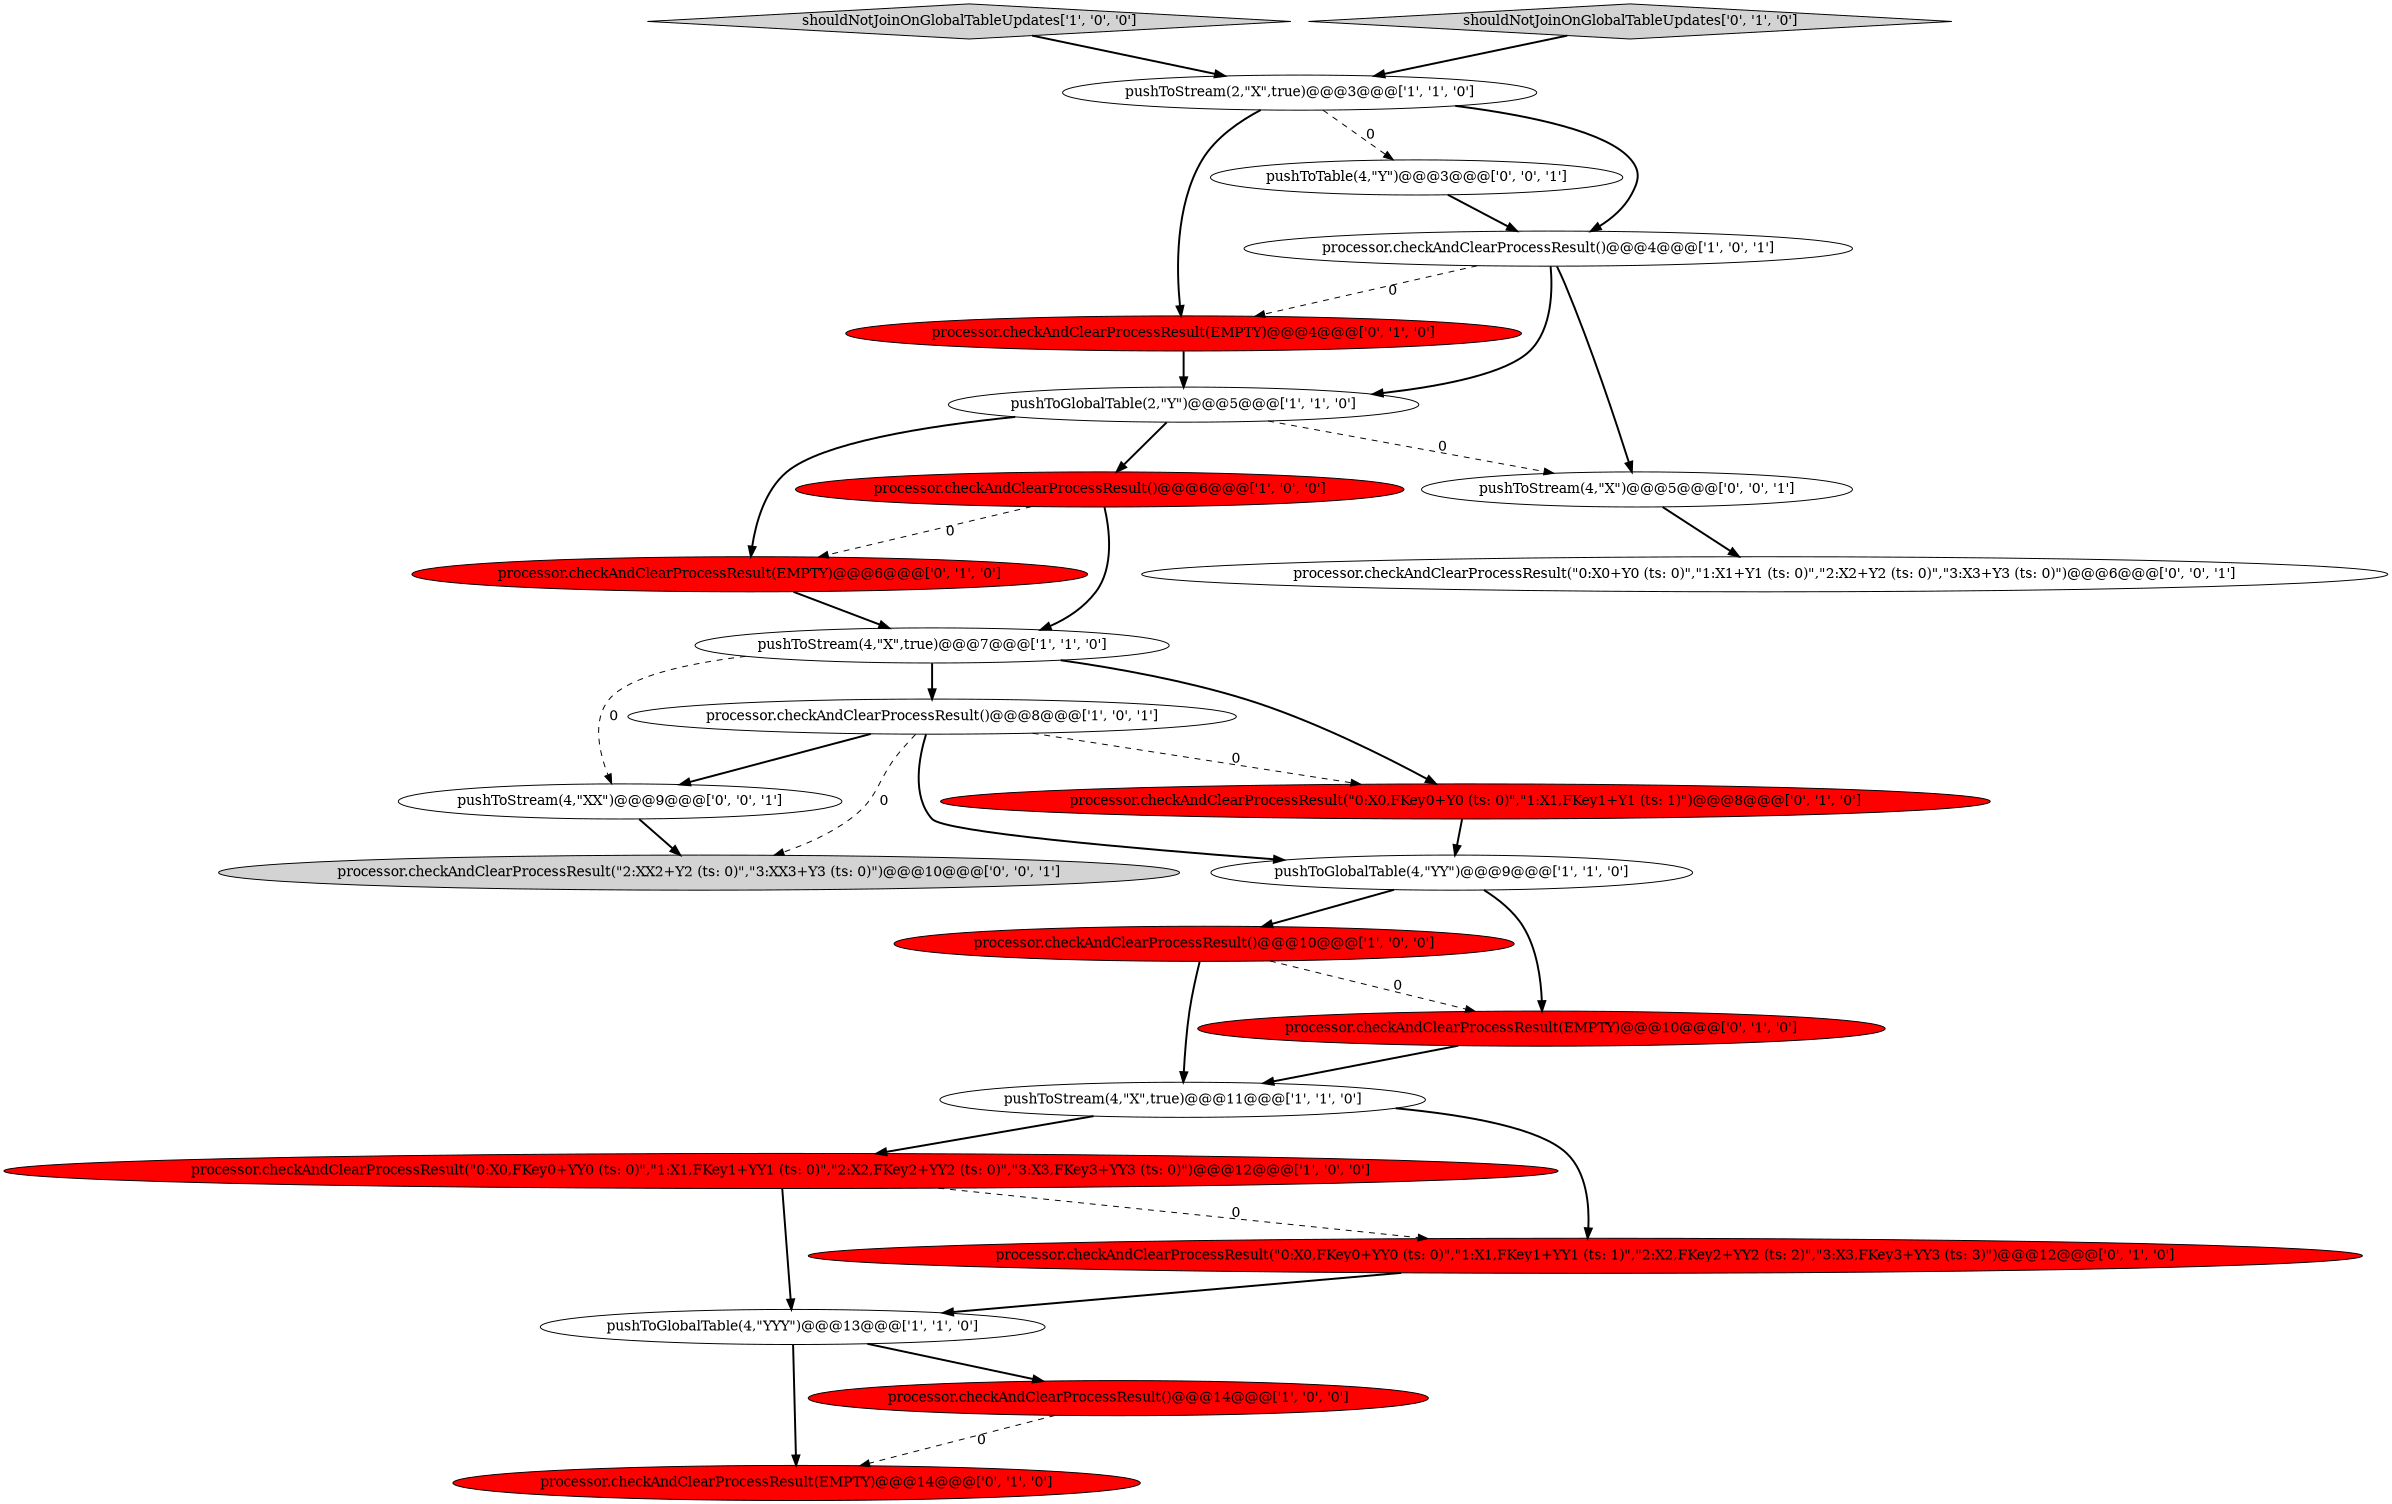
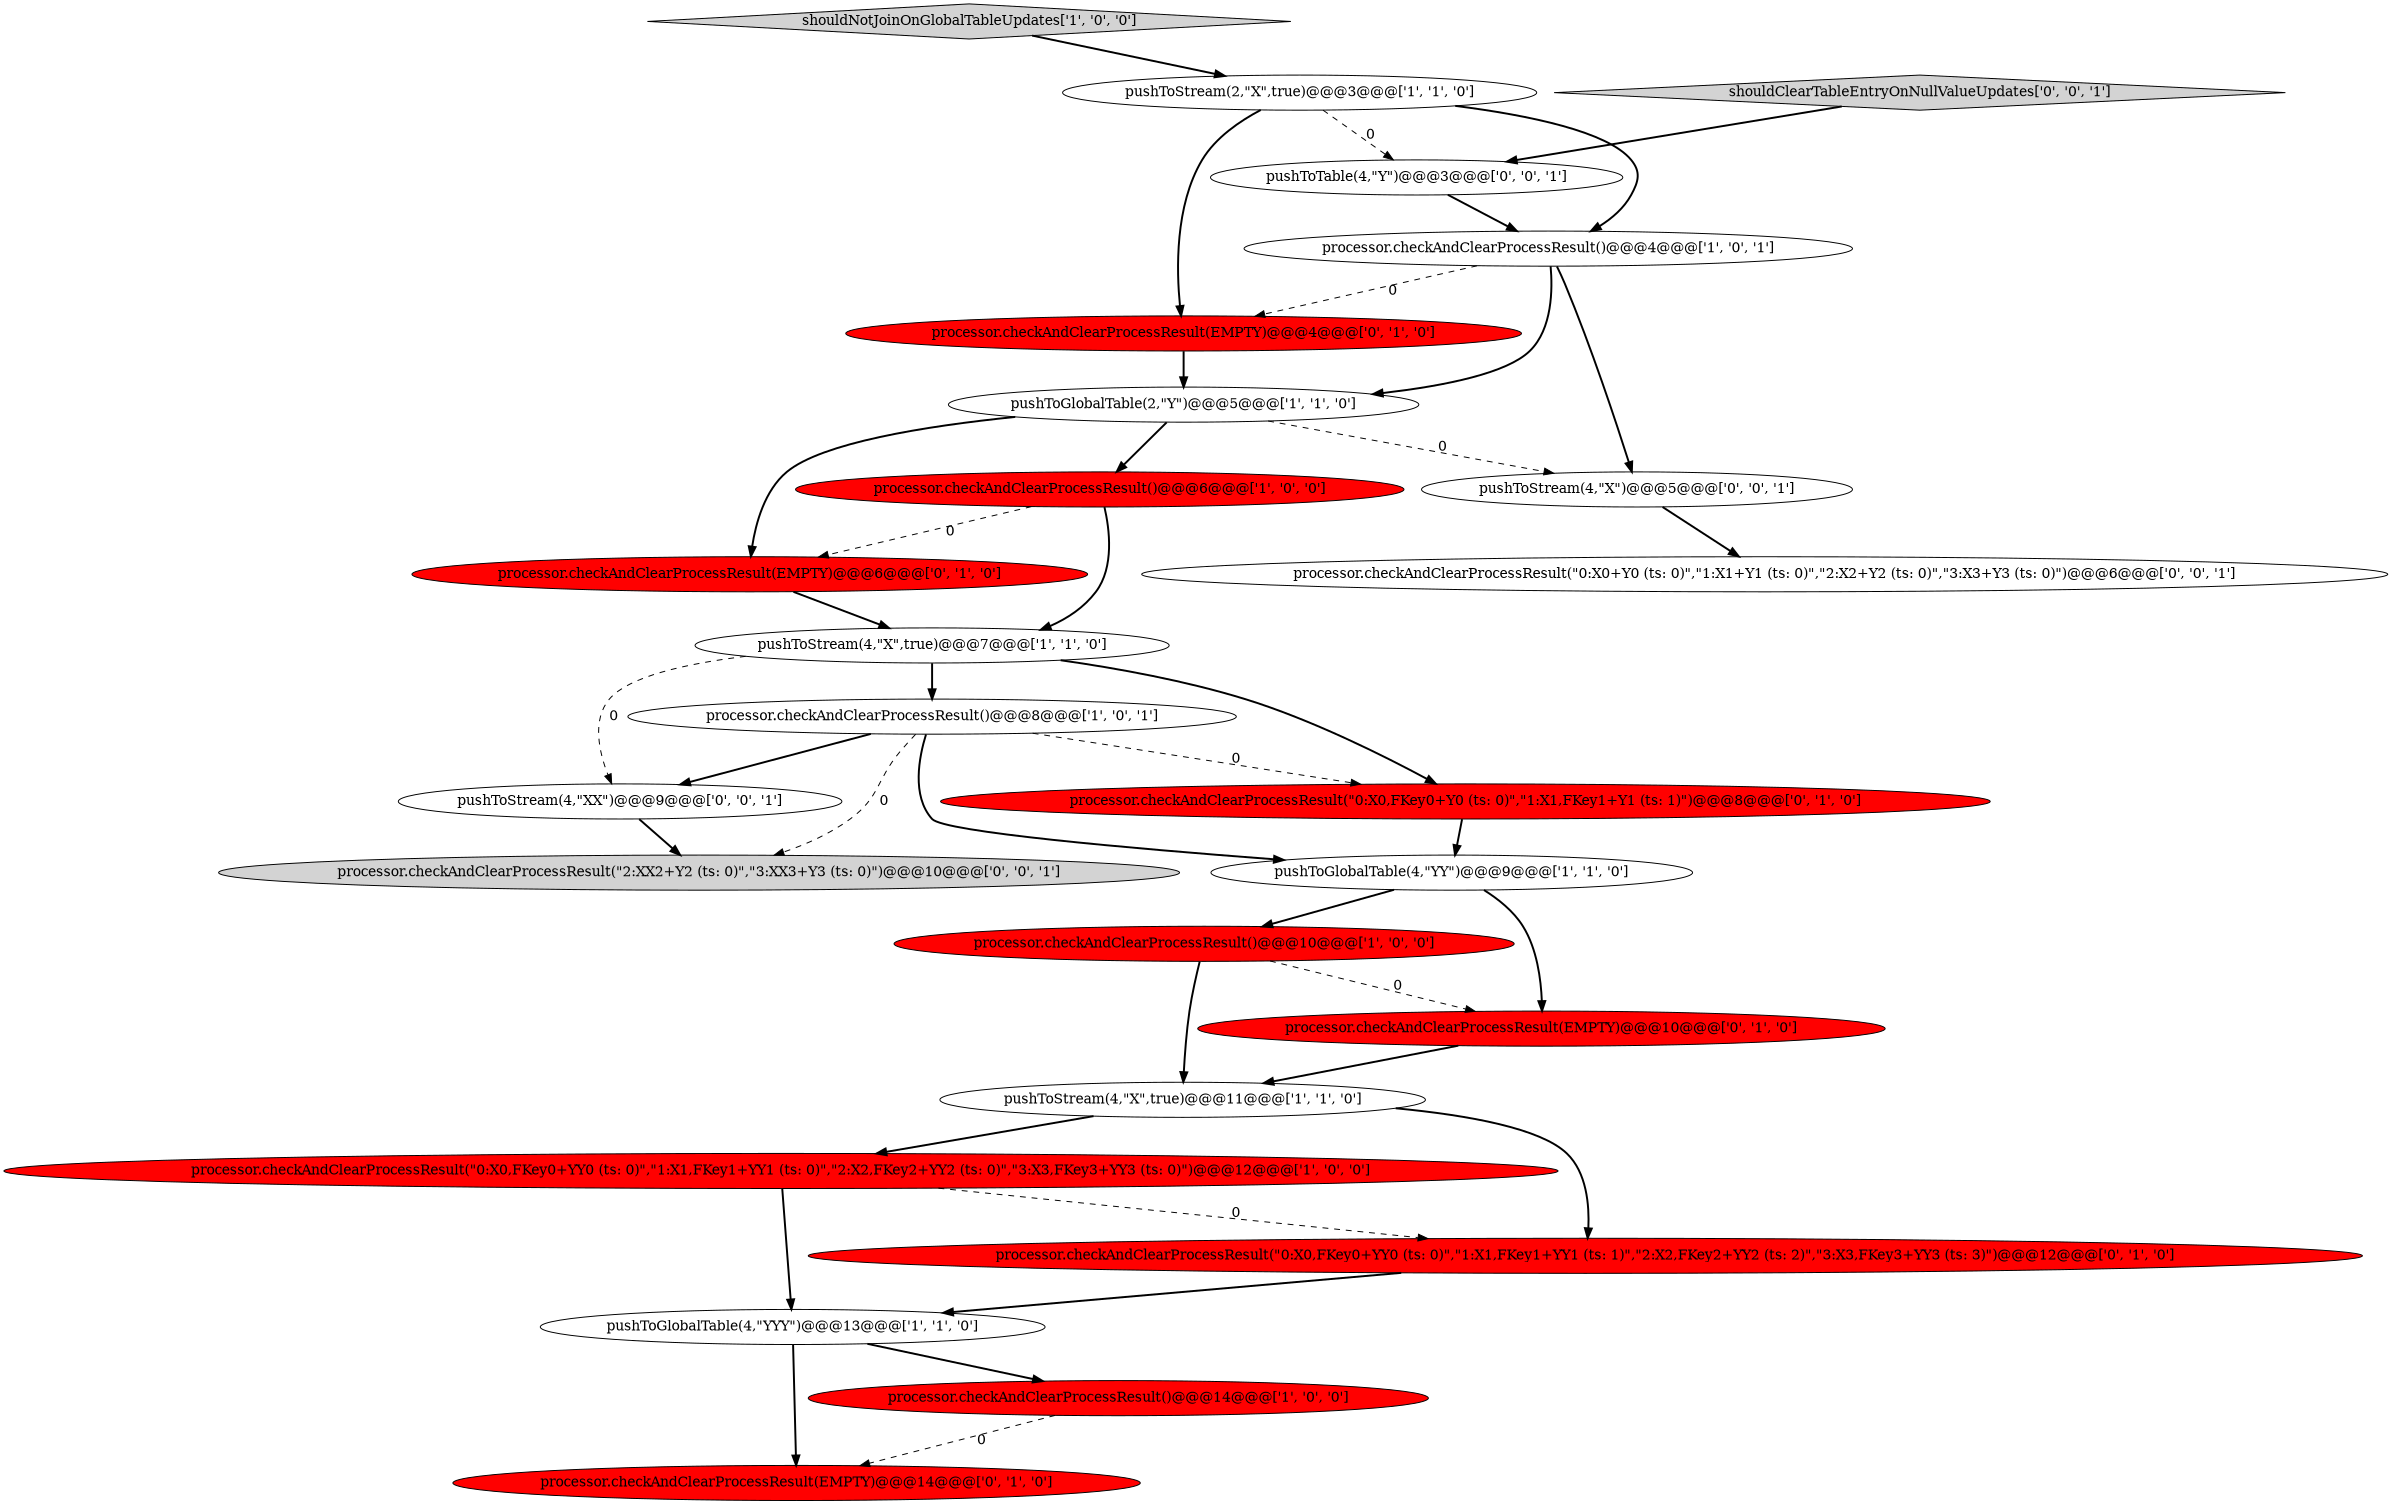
(1630, 21) -> none
none -> (1920, 93)
